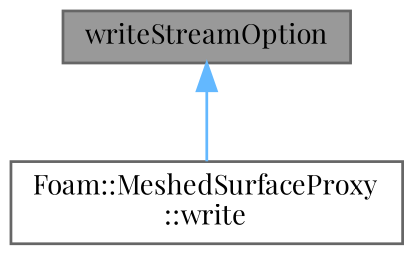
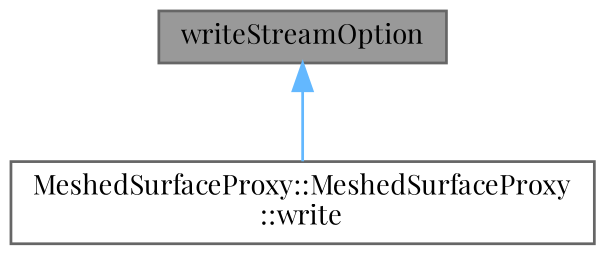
(207, 203) -> (303, 203)
